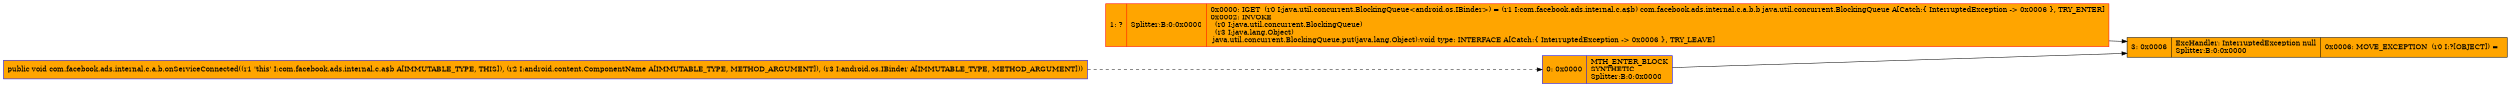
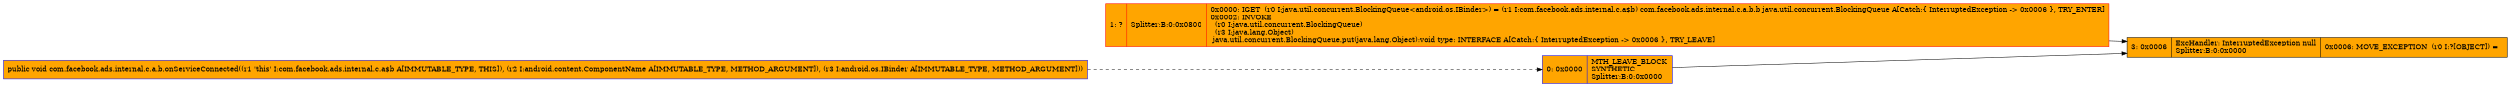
(1167, 25) -> (1167, 25)
(1629, 62) -> (1629, 62)
